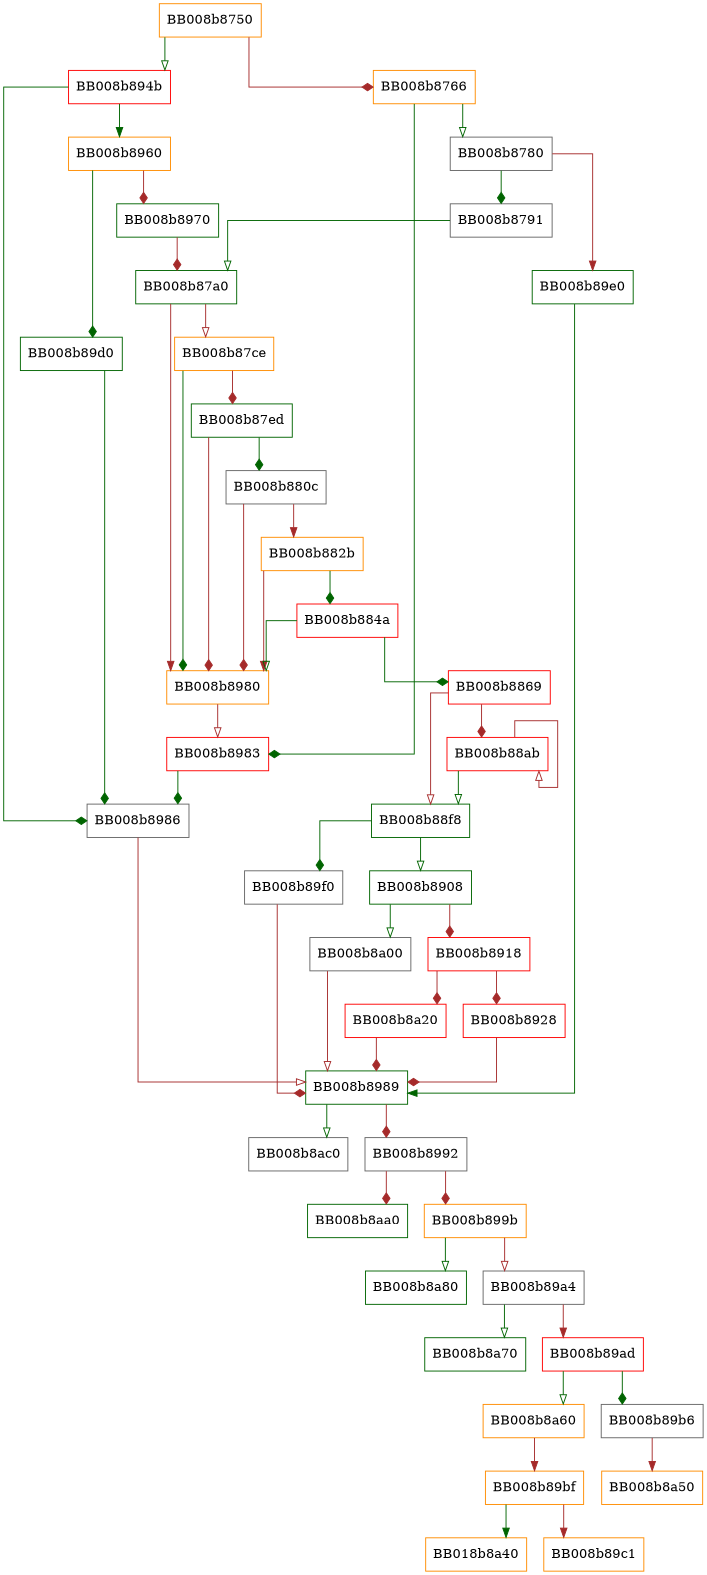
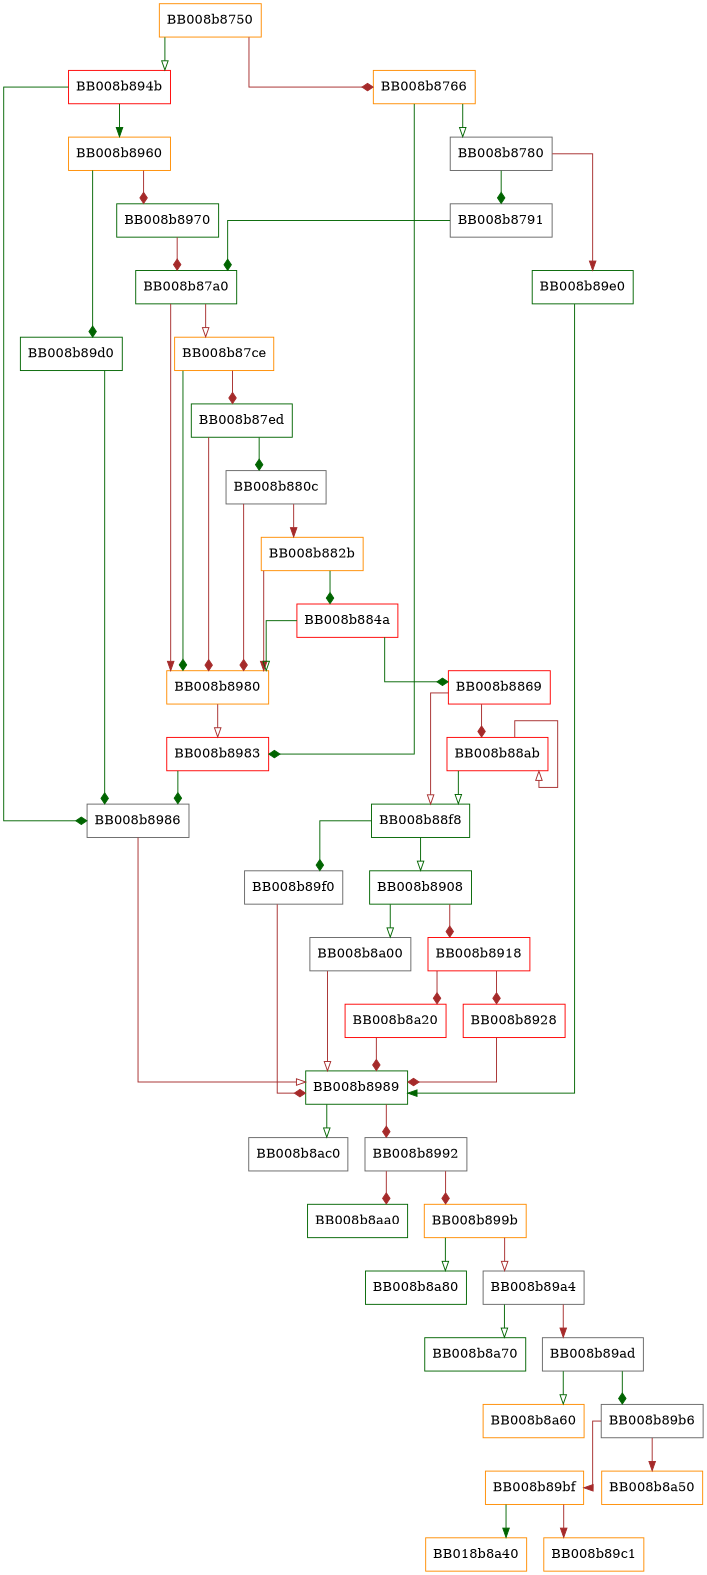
(319, 220) -> (319, 220)
(593, 1354) -> (593, 1354)
(535, 1450) -> (593, 1451)
